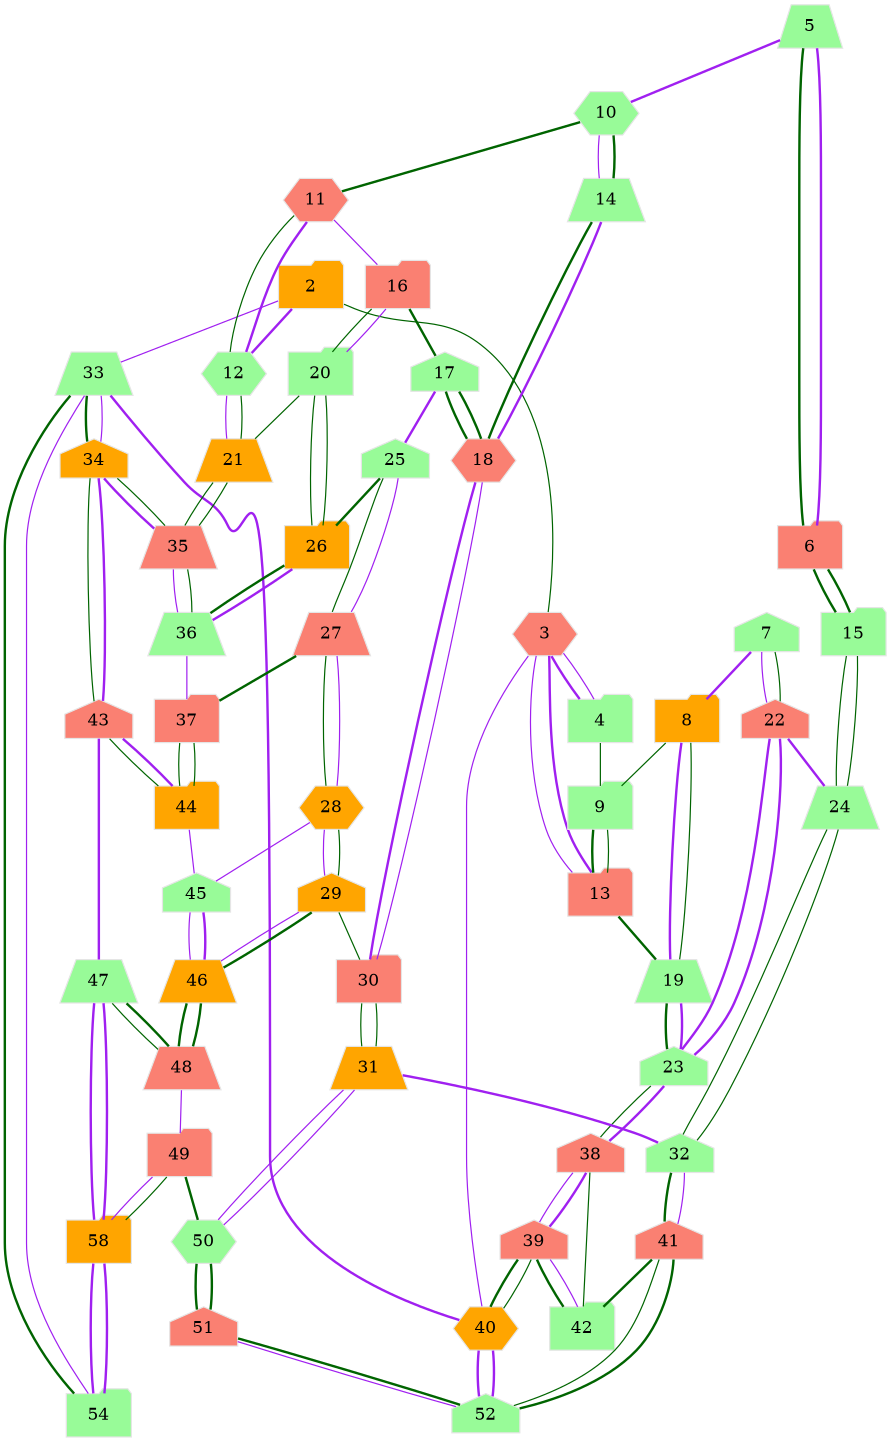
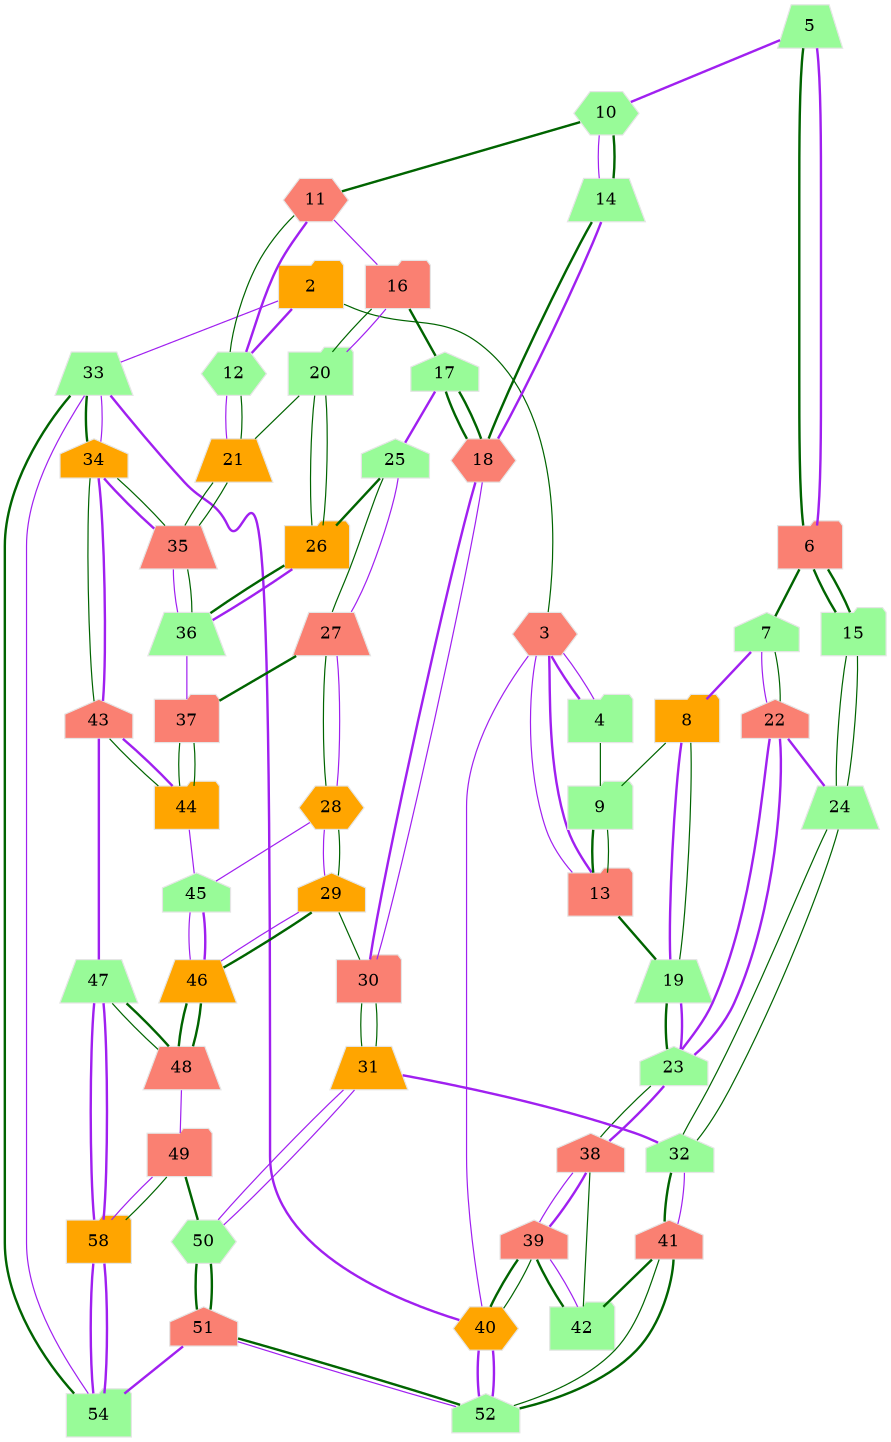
none -> (787, 593)
none -> (154, 1370)
